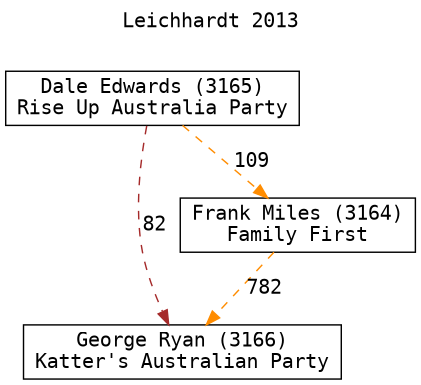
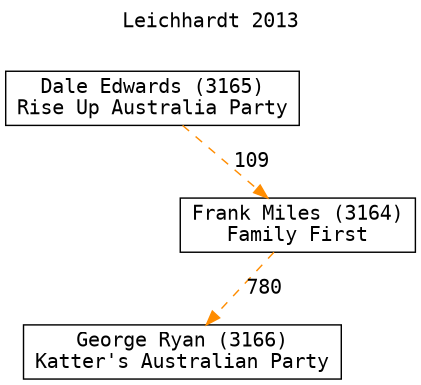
(139, 220) -> none
(264, 289) -> (264, 289)
